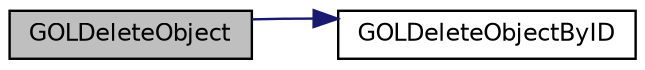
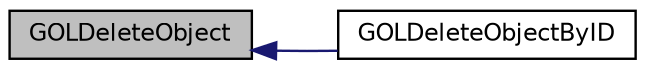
(283, 19) -> (307, 51)
